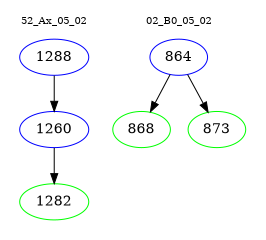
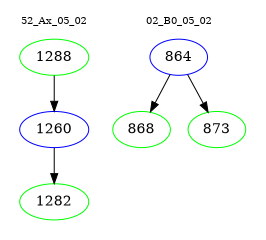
(54, 57) -> (54, 57)
